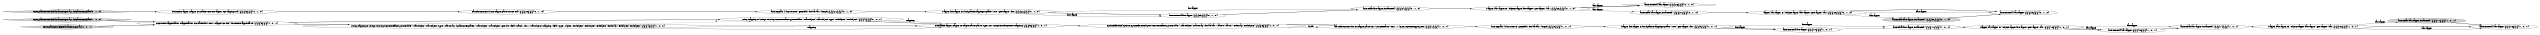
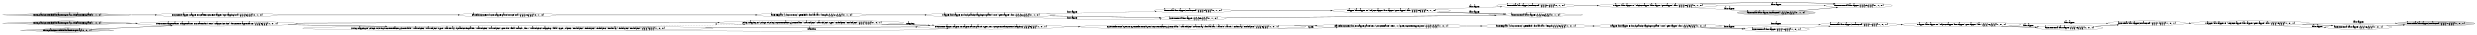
(1290, 12) -> (1360, 17)
(2466, 24) -> (2395, 25)
